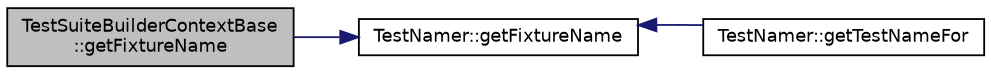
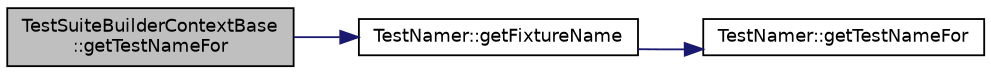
(680, 25) -> (661, 49)
(150, 37) -> (150, 37)
